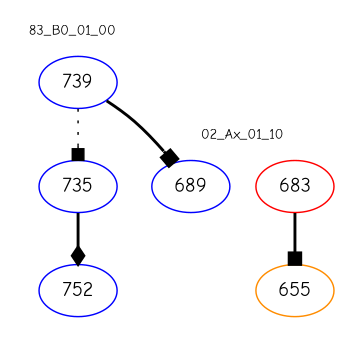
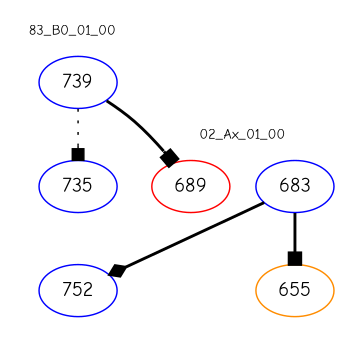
(243, 135) -> (243, 135)
(191, 187) -> (191, 187)
(295, 187) -> (295, 187)
(78, 230) -> (195, 235)
